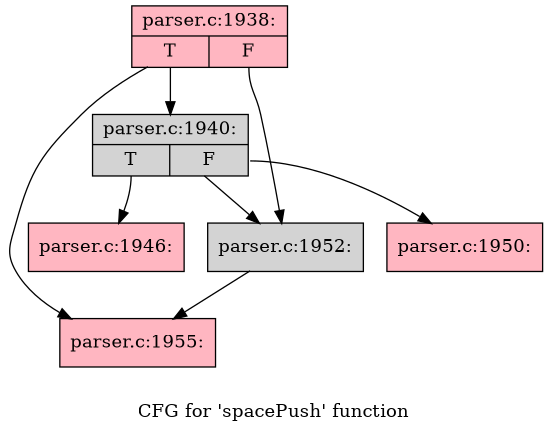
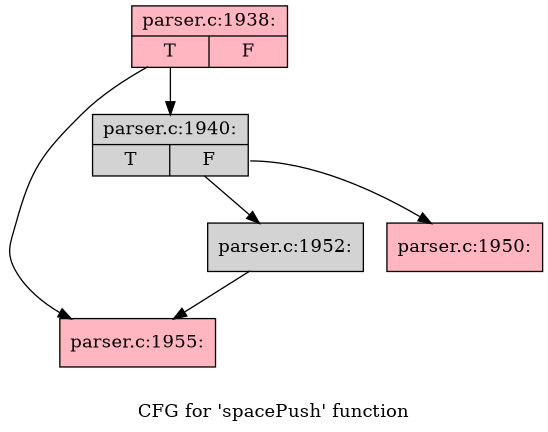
(266, 138) -> none
(106, 247) -> none
